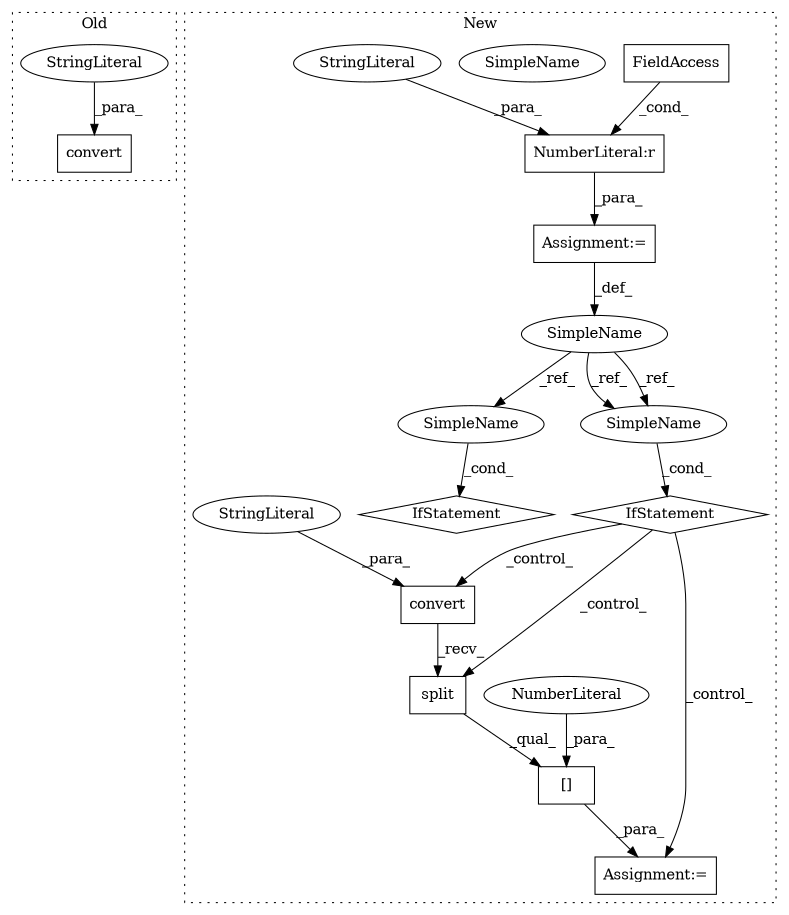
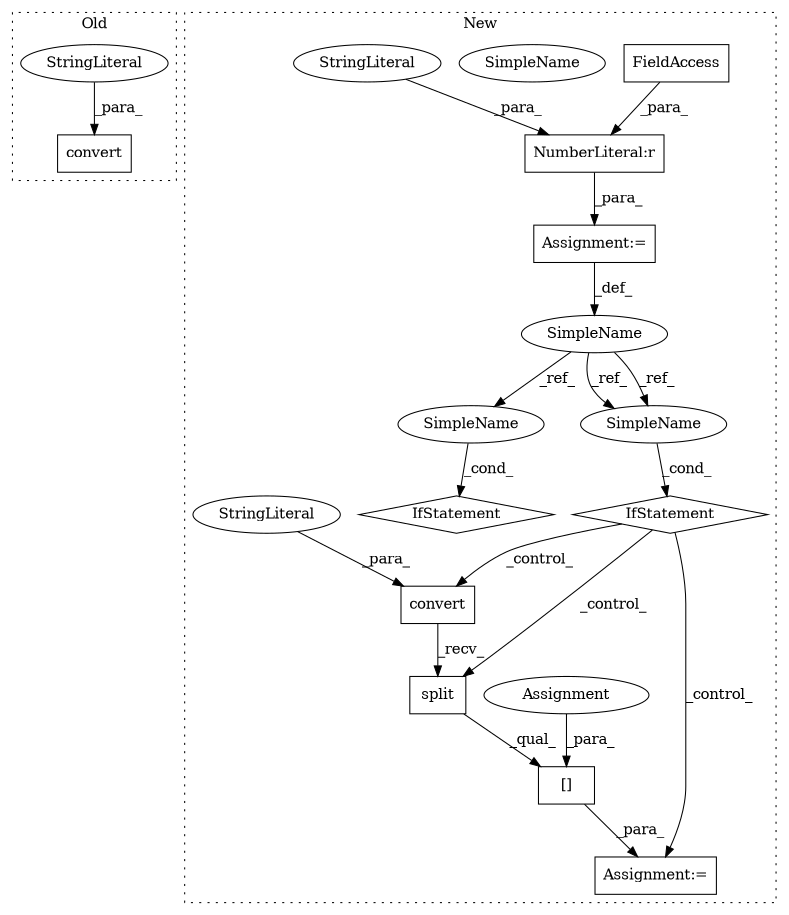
(664, 108) -> (664, 108)
(566, 695) -> (566, 695)
